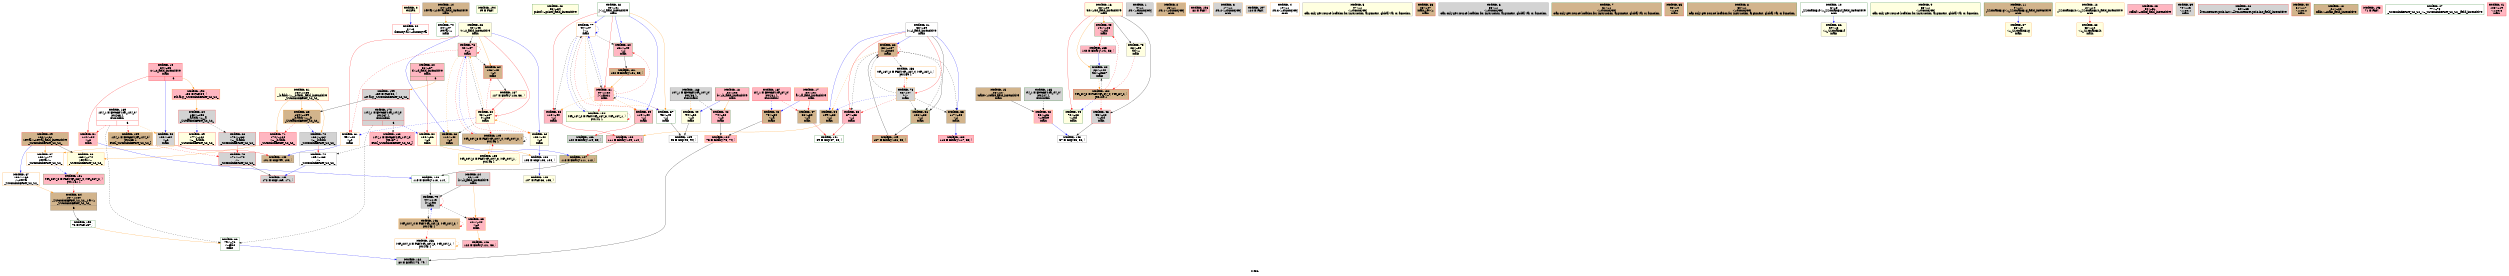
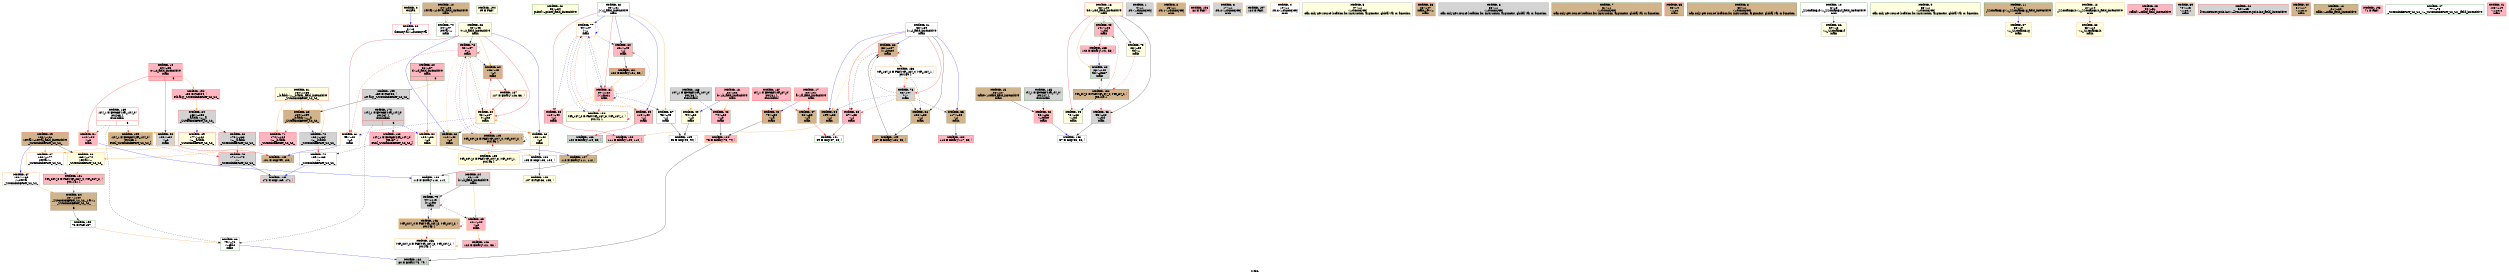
(939, 66) -> (918, 91)
(946, 67) -> none
